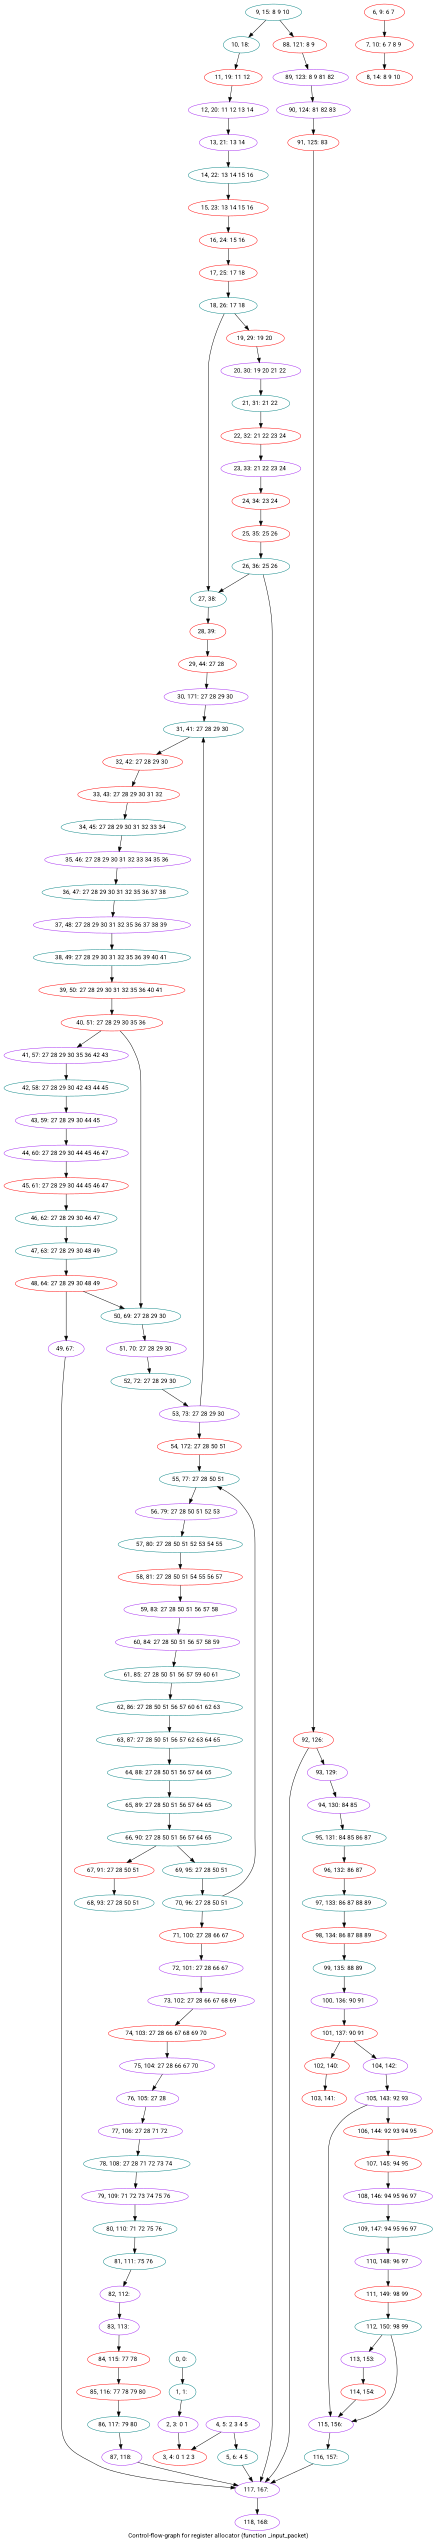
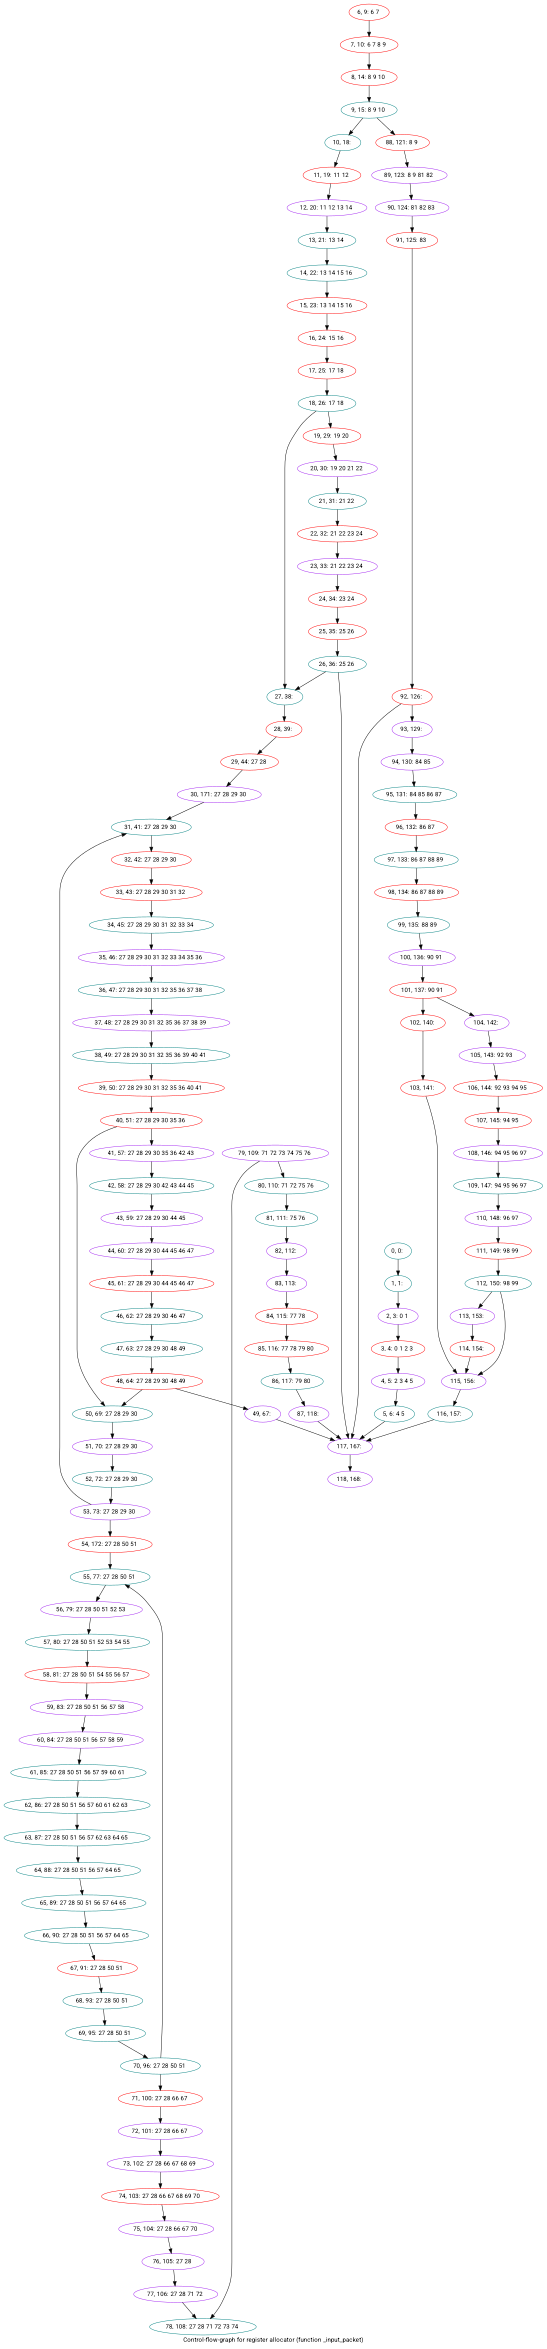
none -> (369, 92)
(228, 143) -> (327, 240)
(184, 1853) -> (104, 2015)
(136, 2178) -> (232, 1735)
(328, 2249) -> (437, 1234)
(208, 2440) -> (398, 1363)
